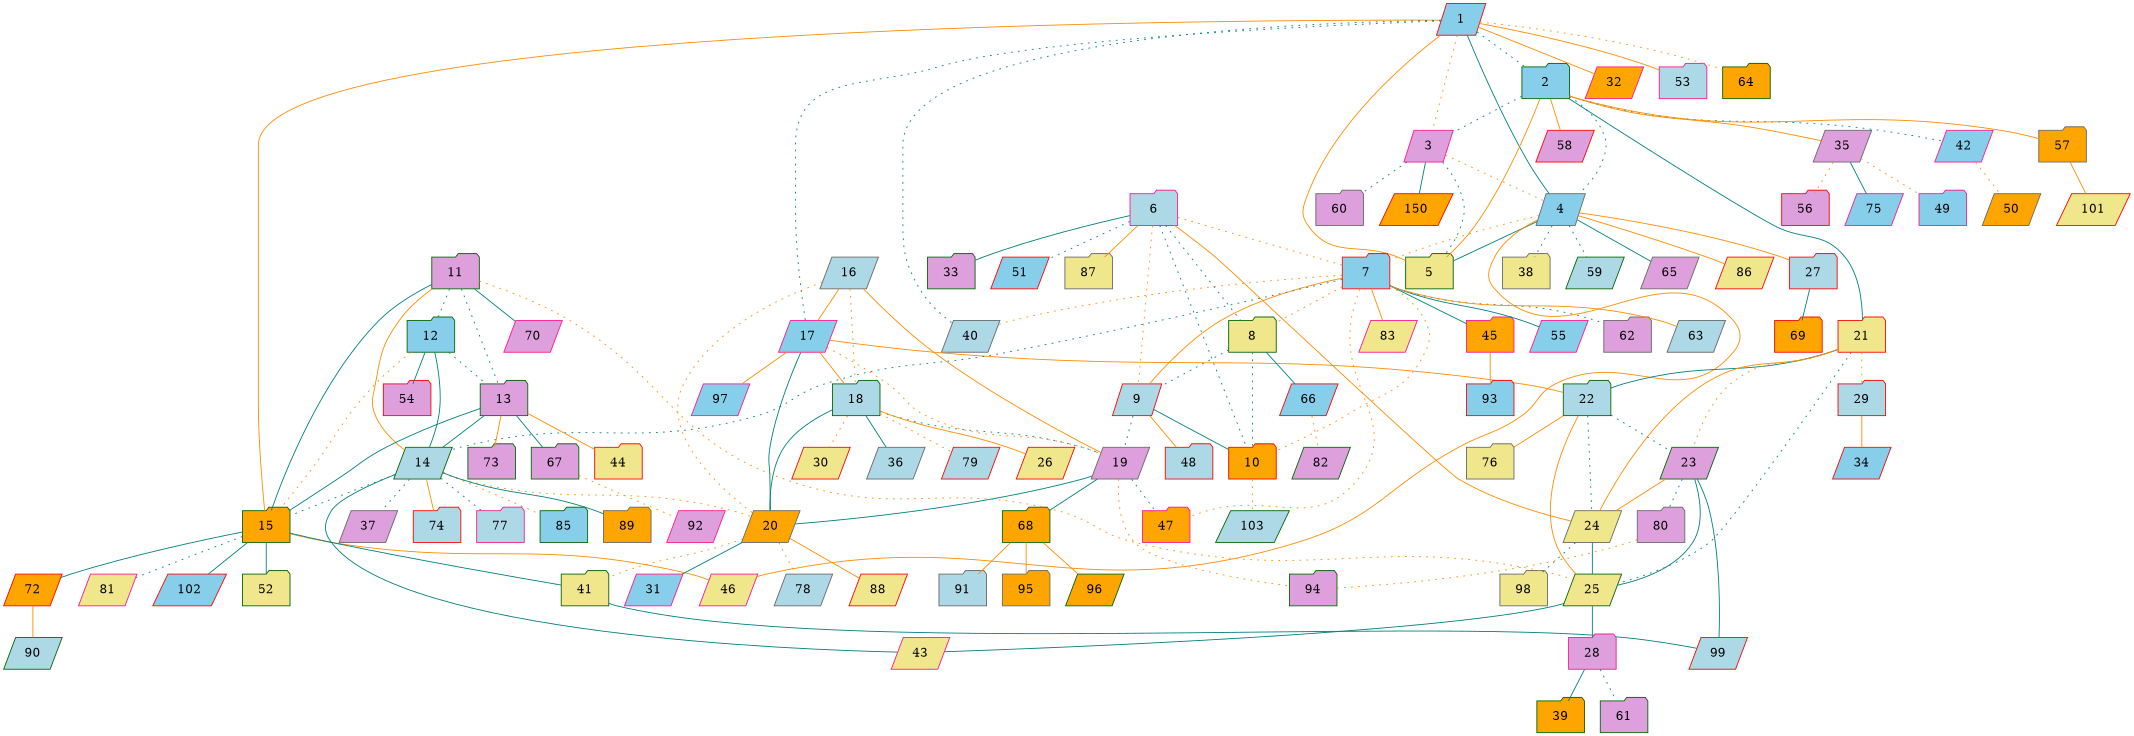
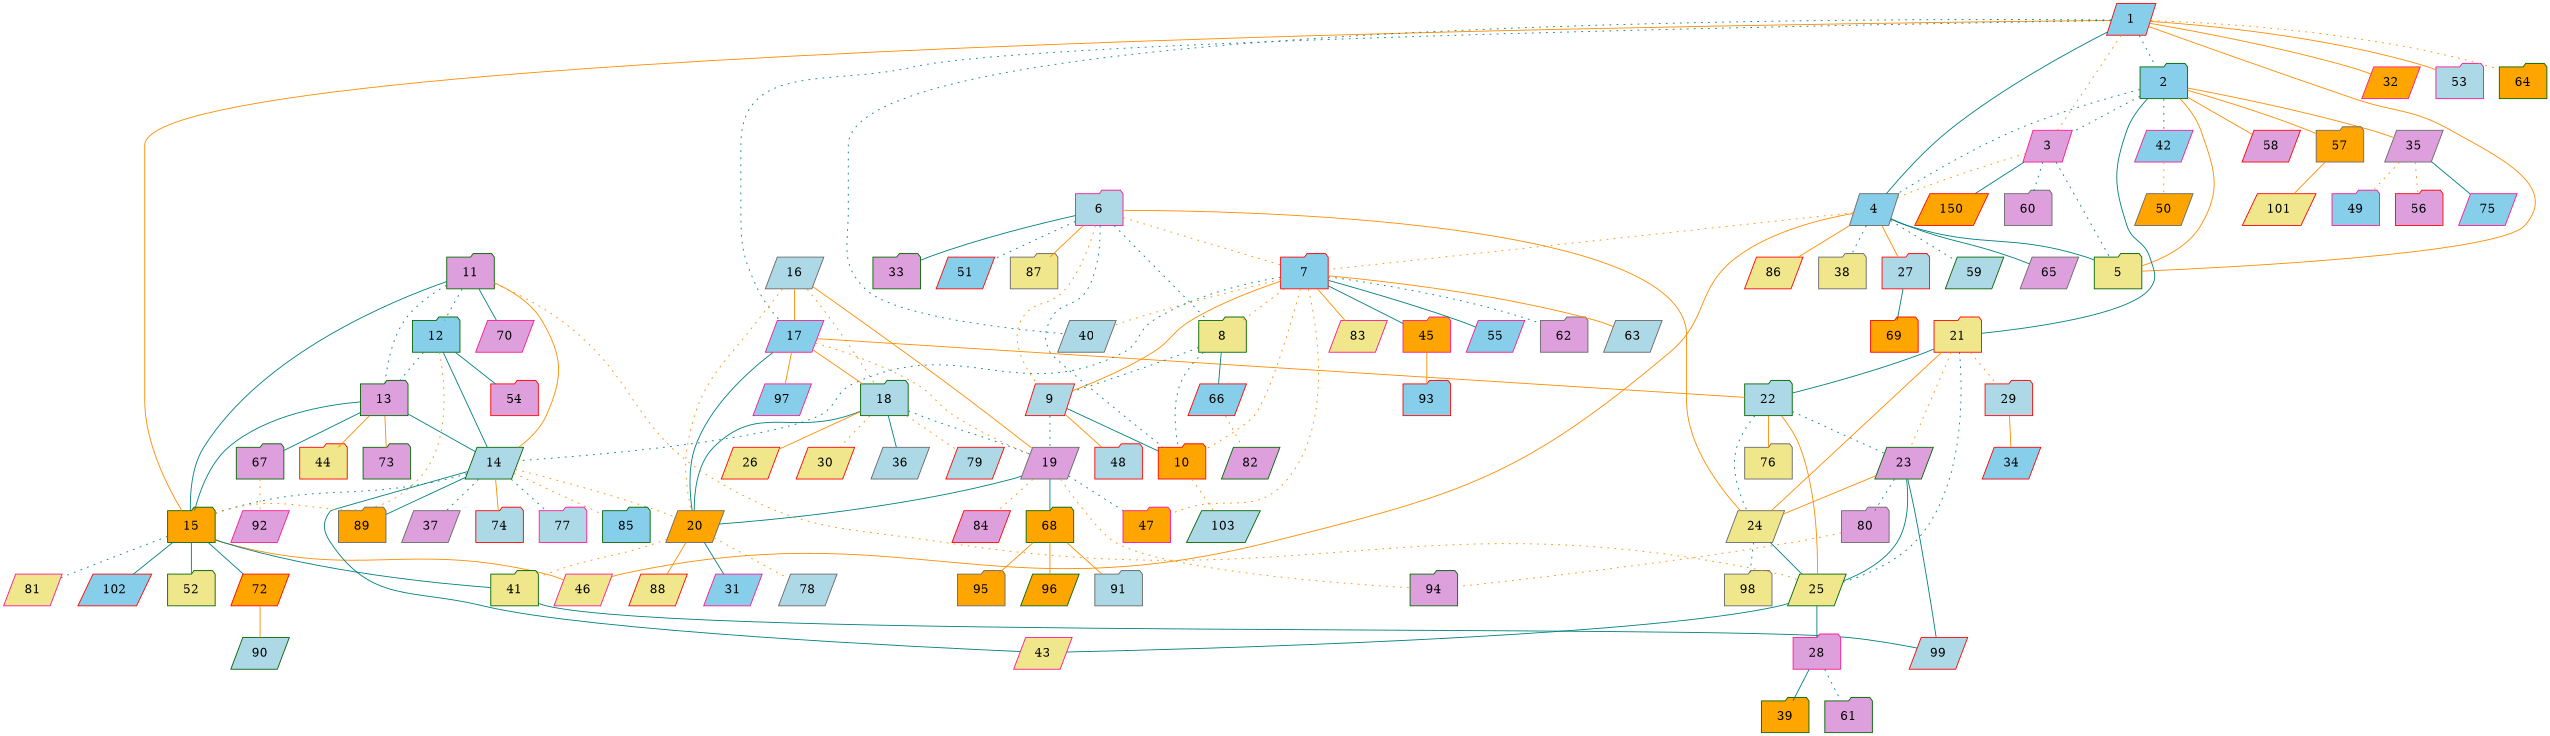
none -> (981, 527)
